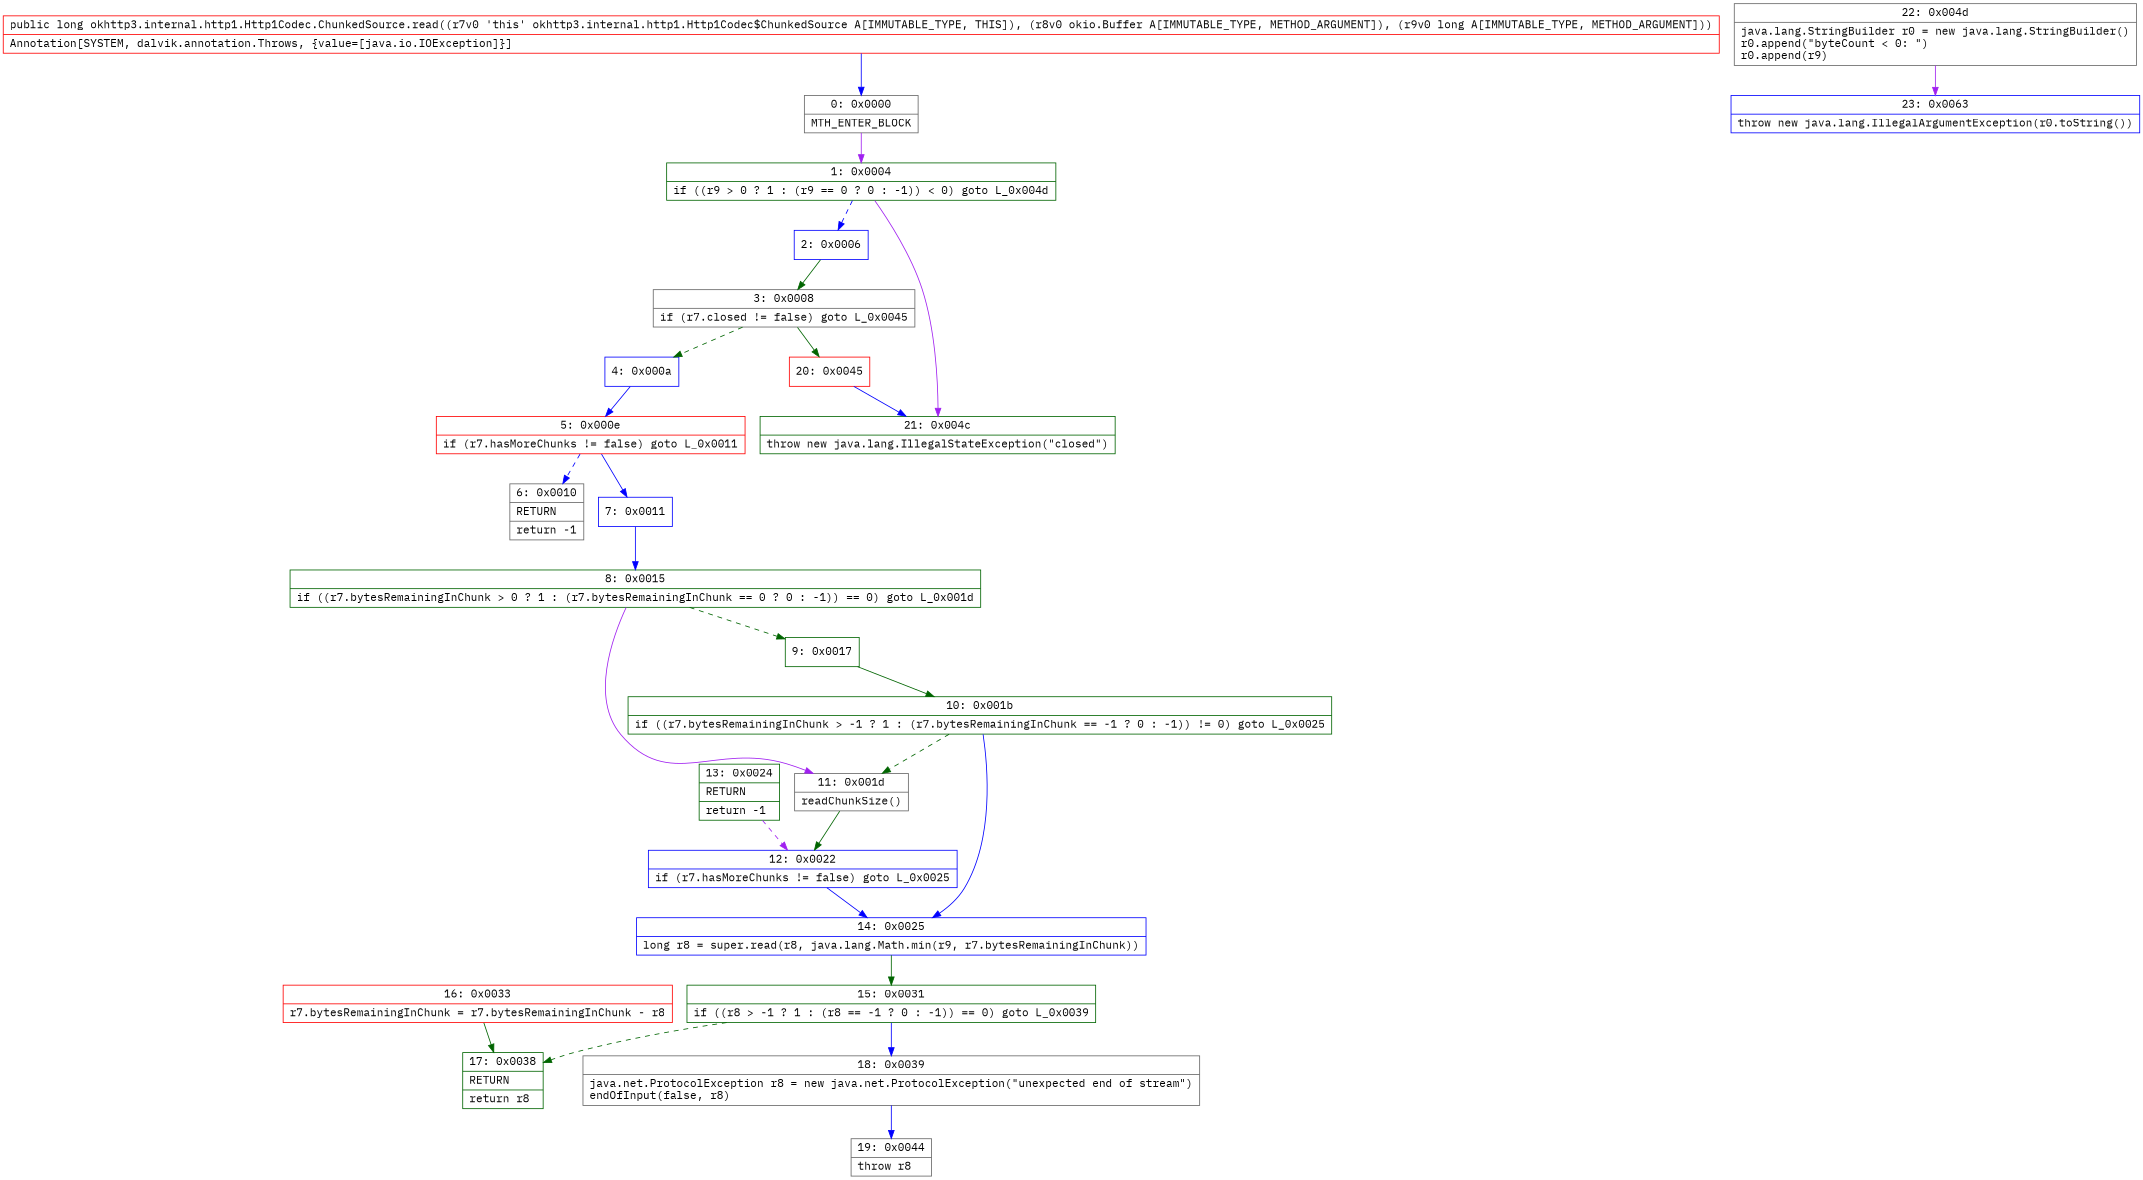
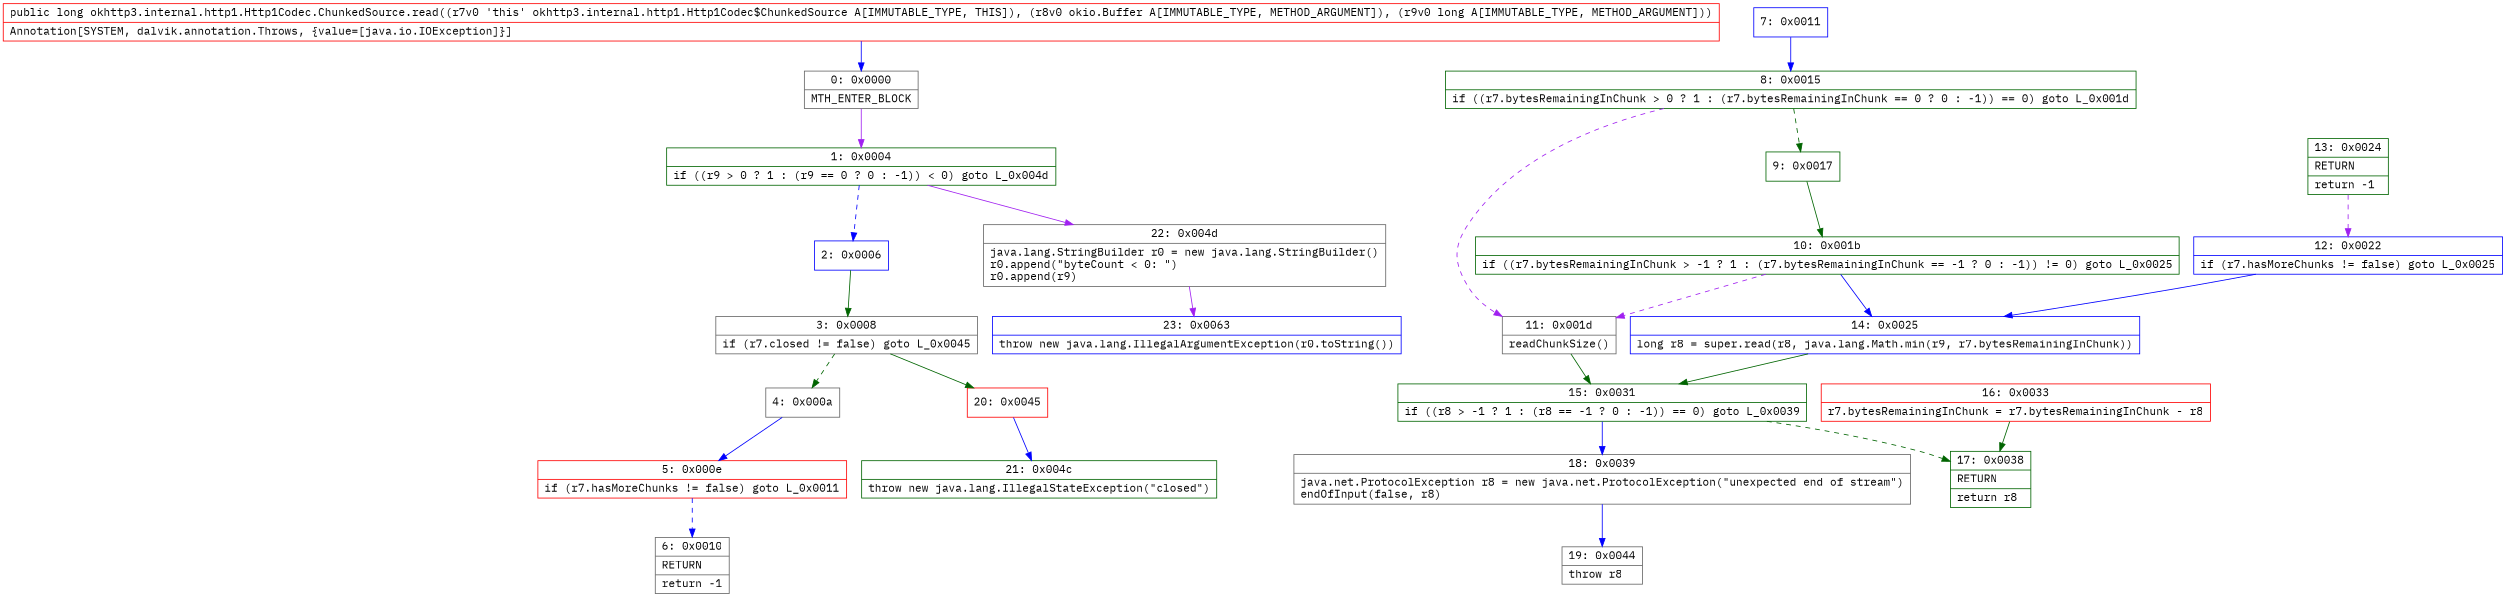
(925, 299) -> (996, 204)
(642, 372) -> (803, 403)
(612, 472) -> none
(919, 752) -> (1695, 295)
(644, 754) -> (1512, 178)
(829, 827) -> (1579, 365)
